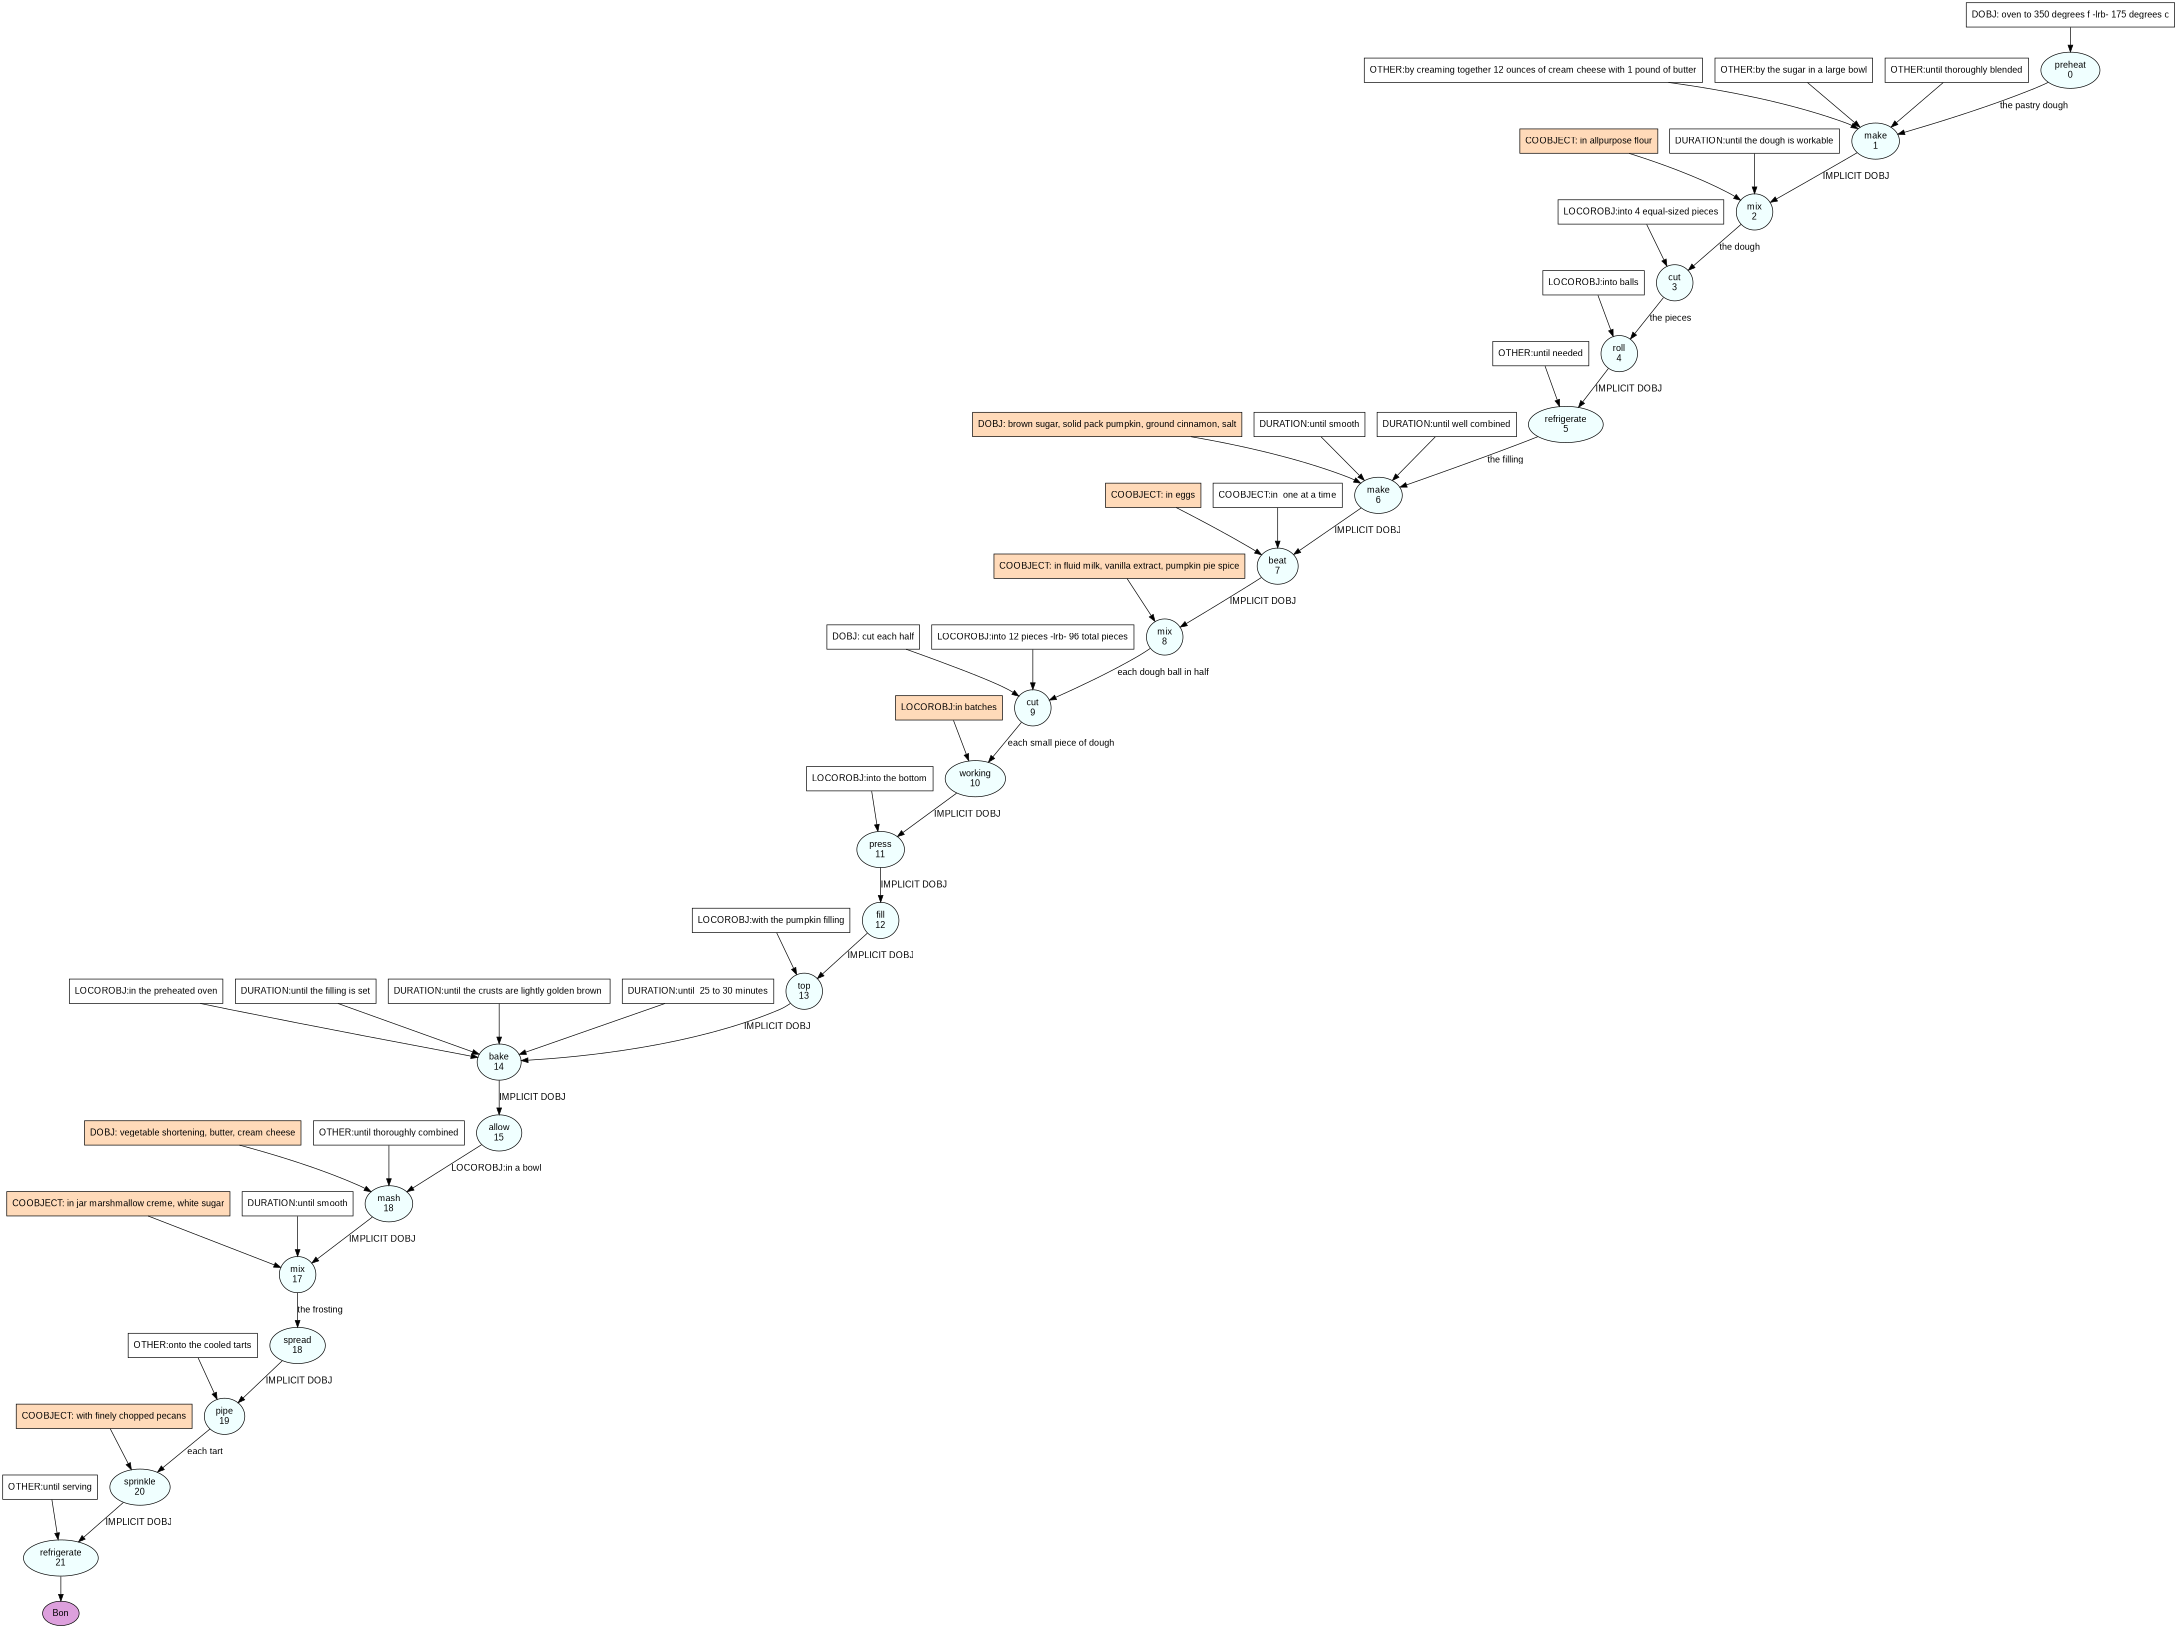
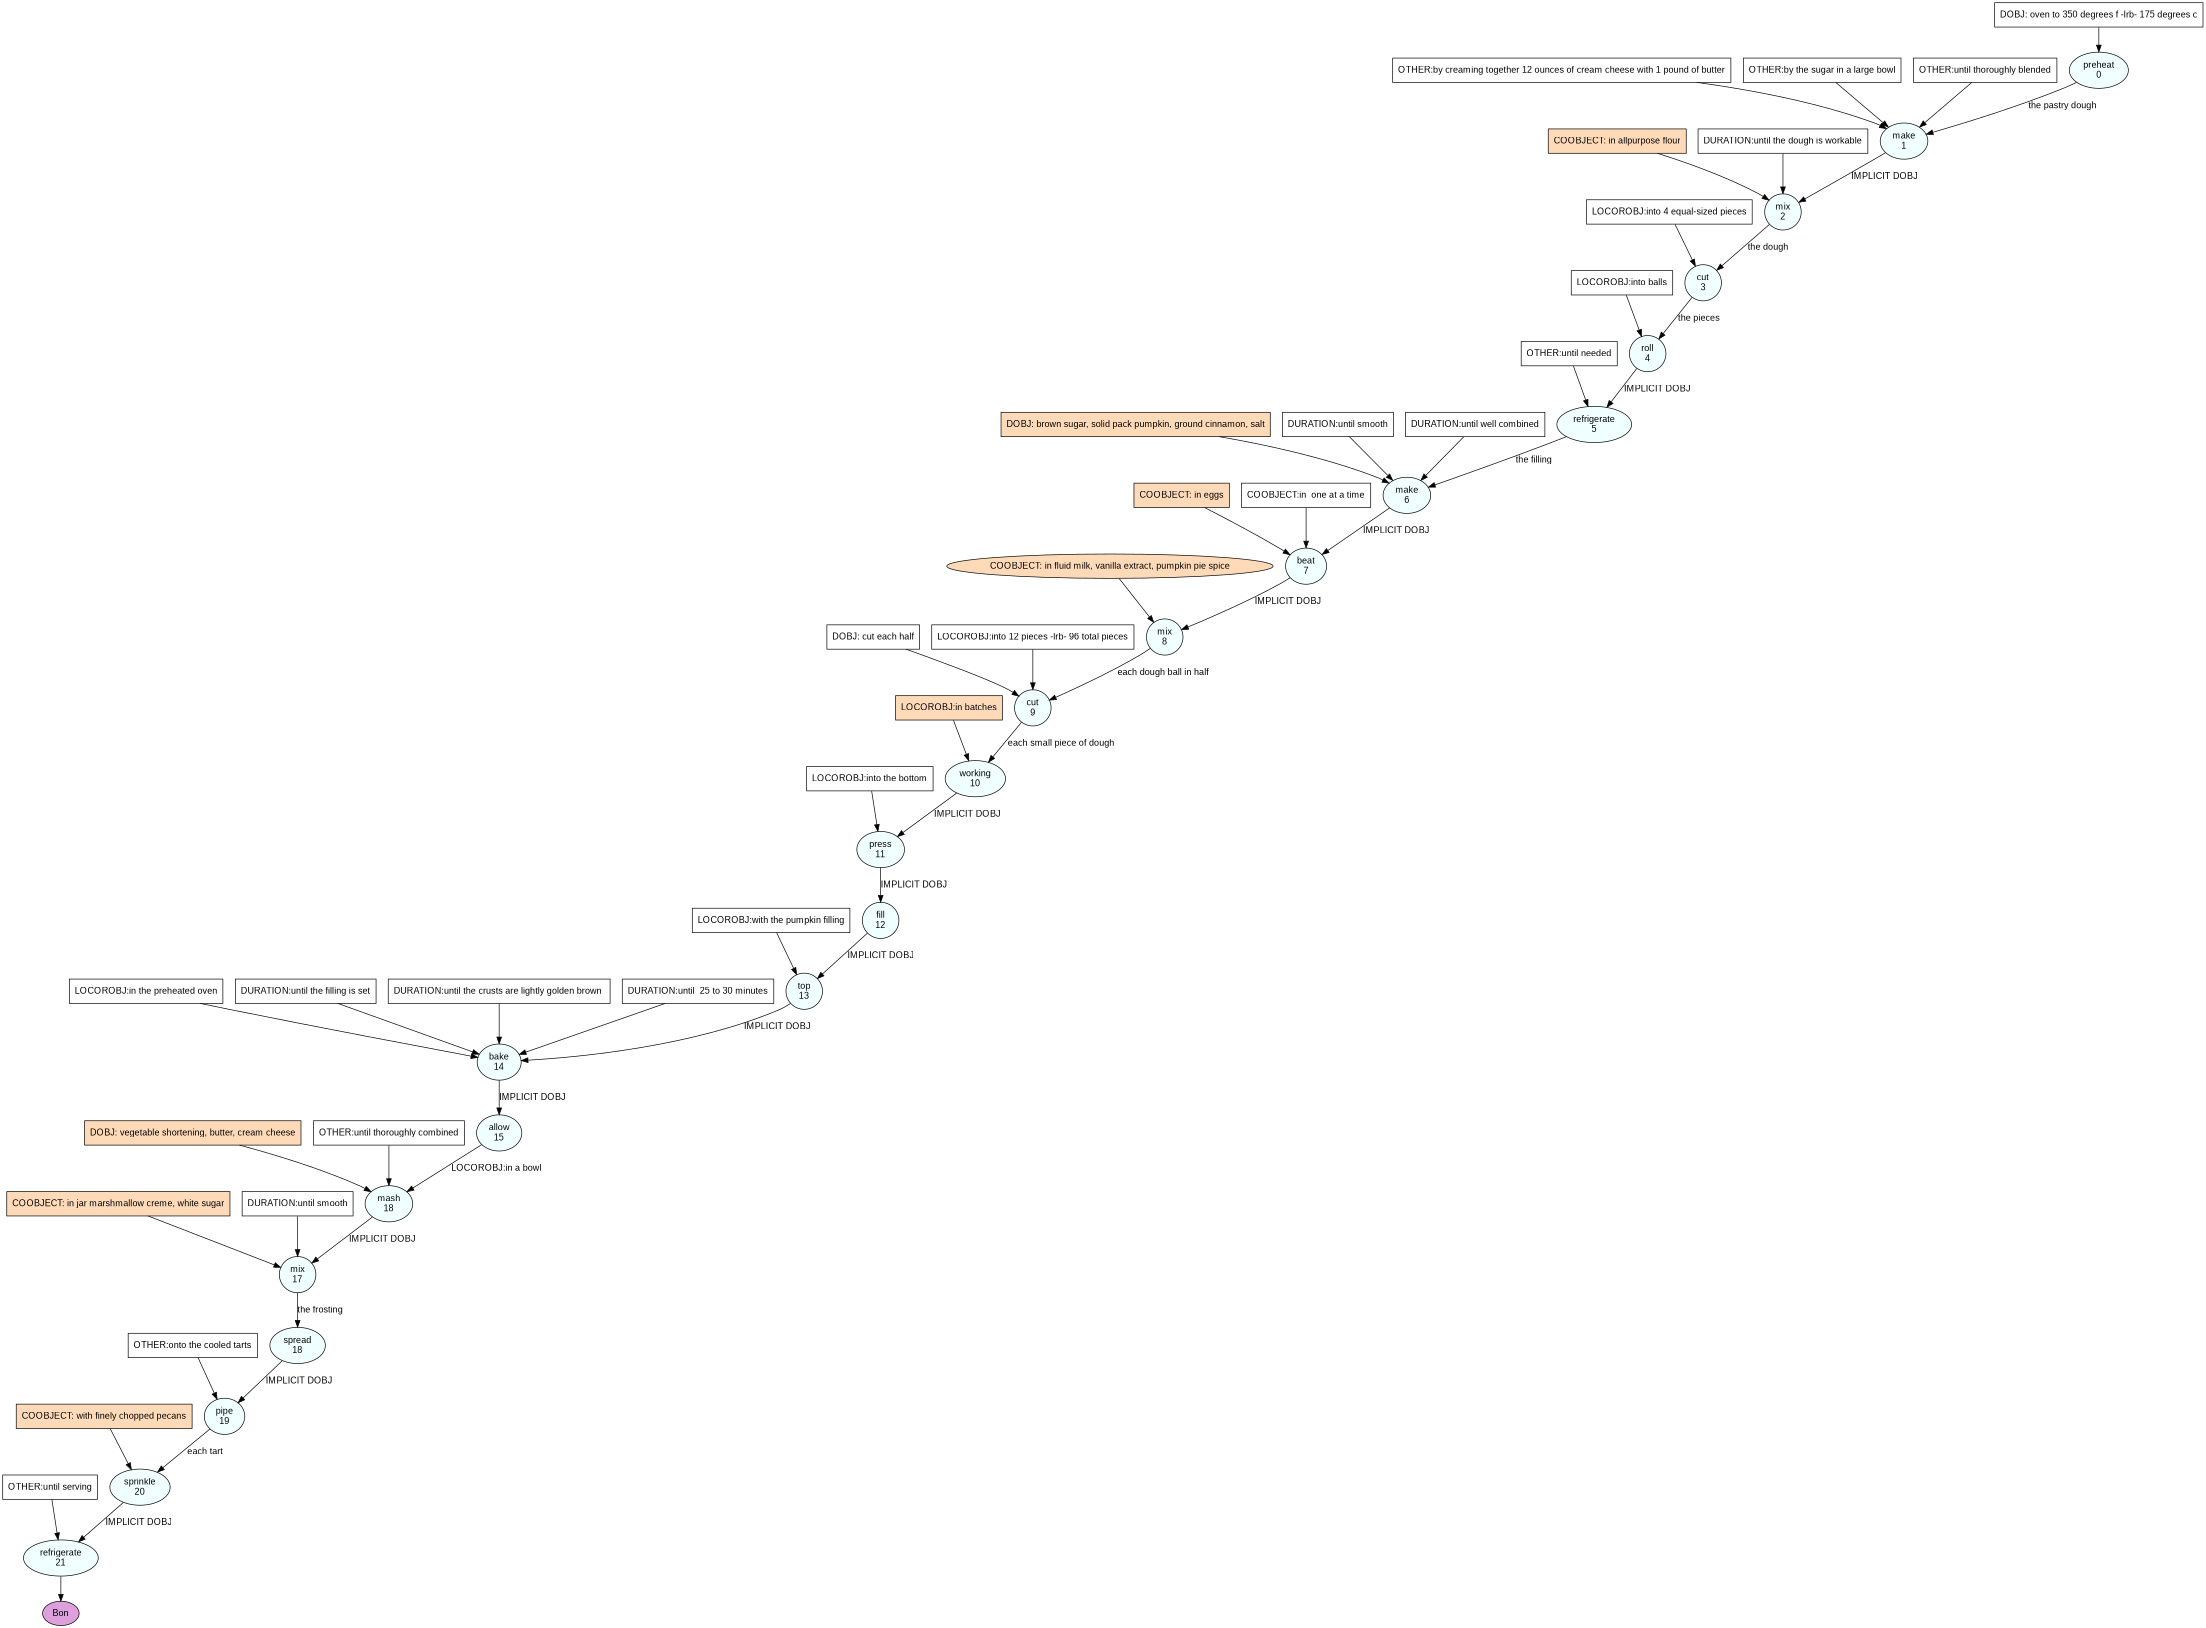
(1119, 566) -> (1110, 566)
